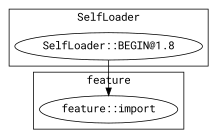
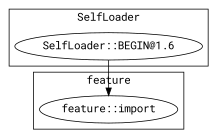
(109, 46) -> (109, 46)
